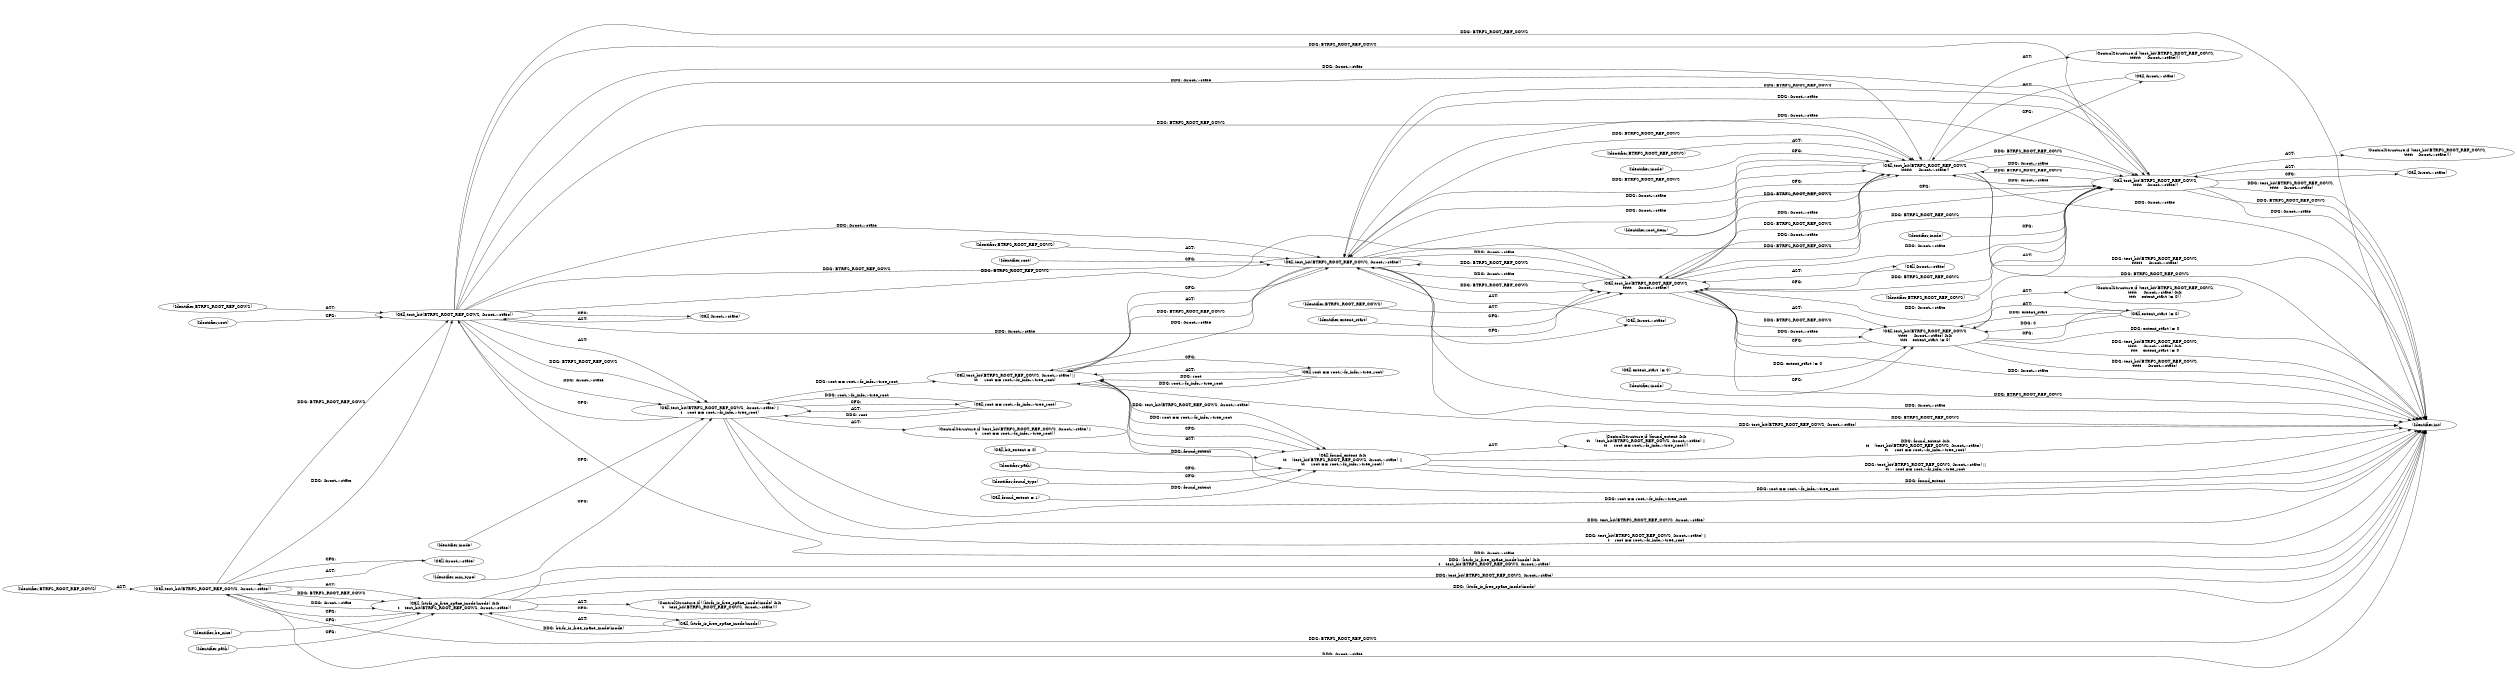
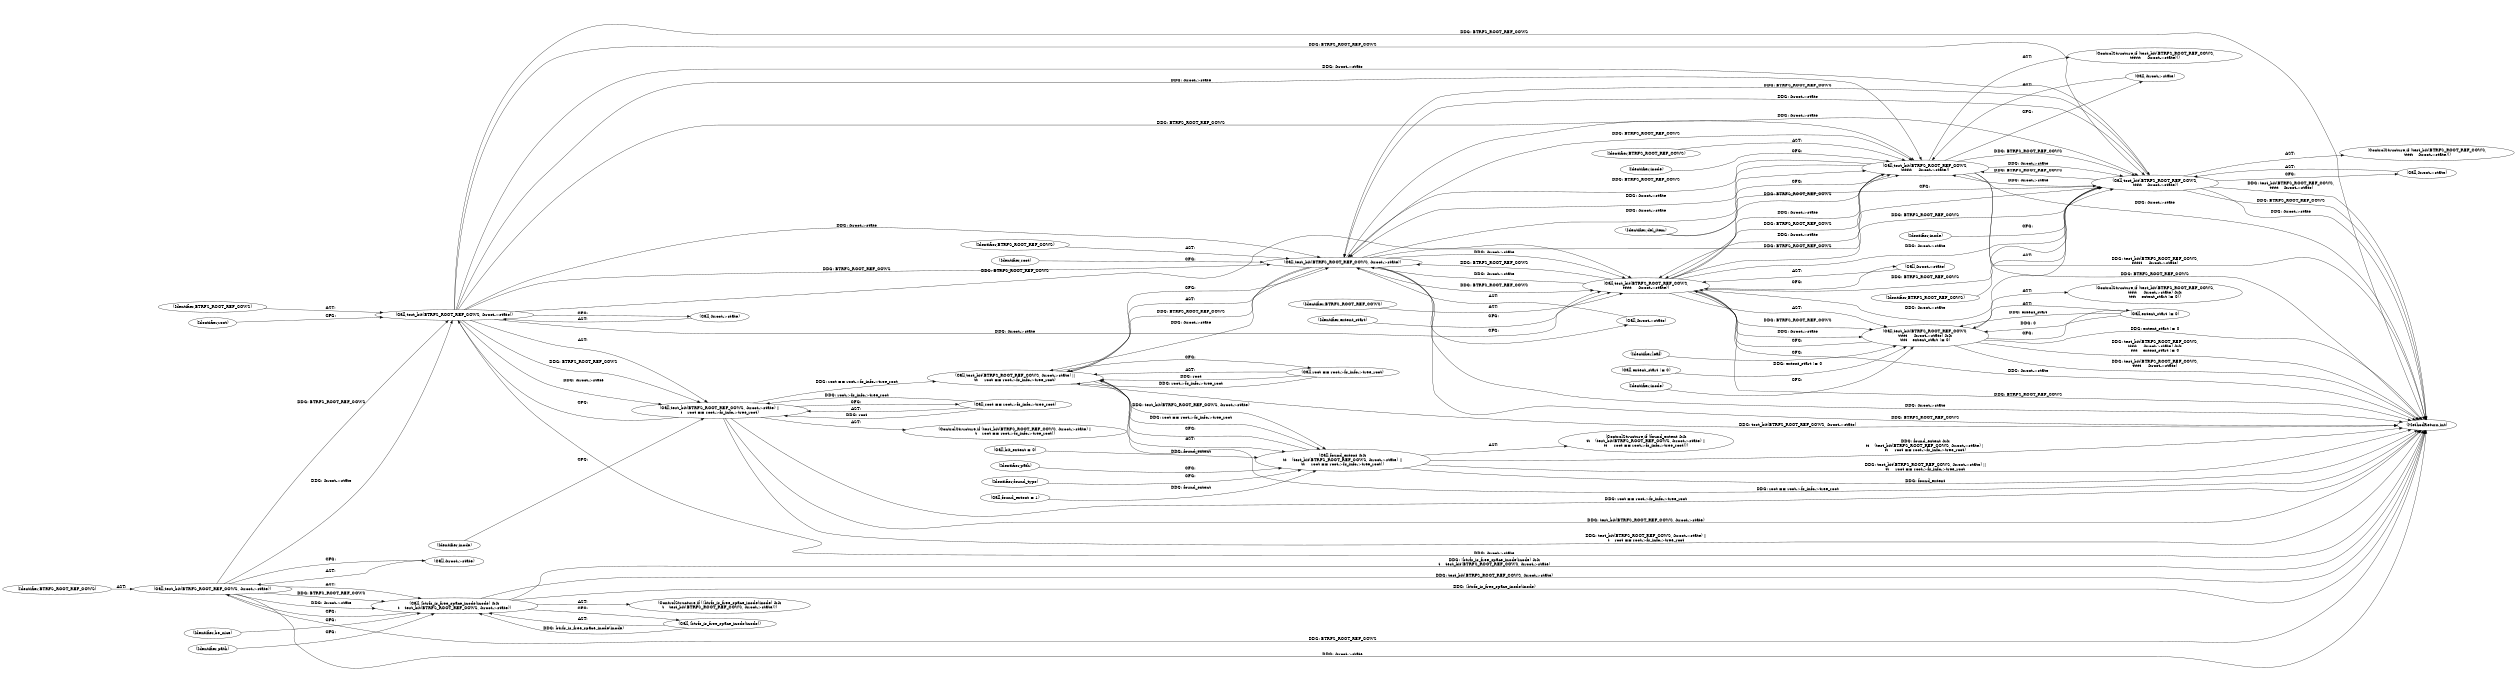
(1646, 230) -> (1646, 230)
none -> (1646, 354)
(2427, 425) -> (2427, 425)
(454, 577) -> none
